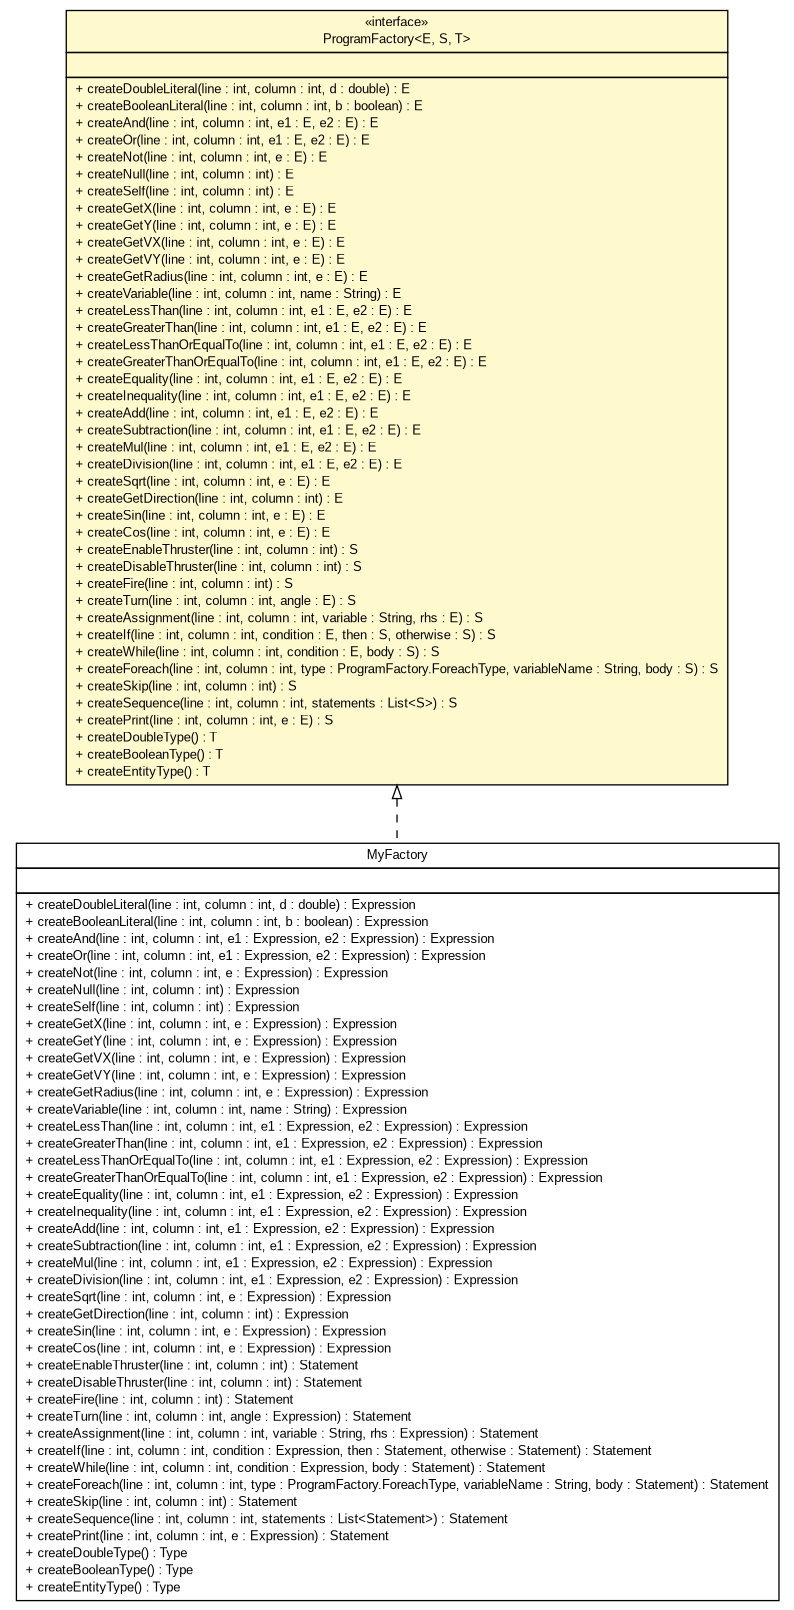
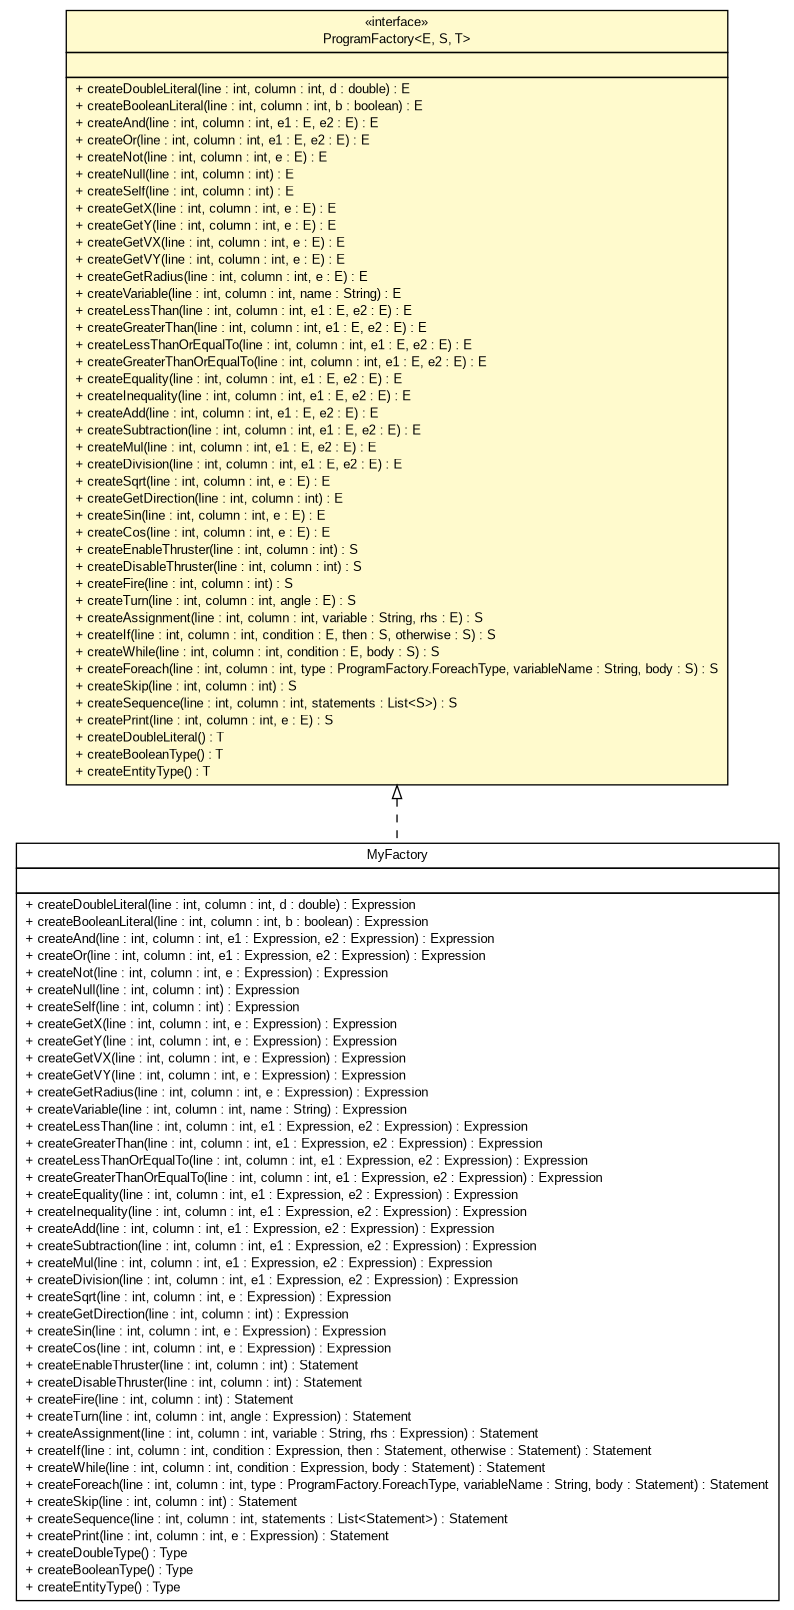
(147, 738) -> (150, 738)
